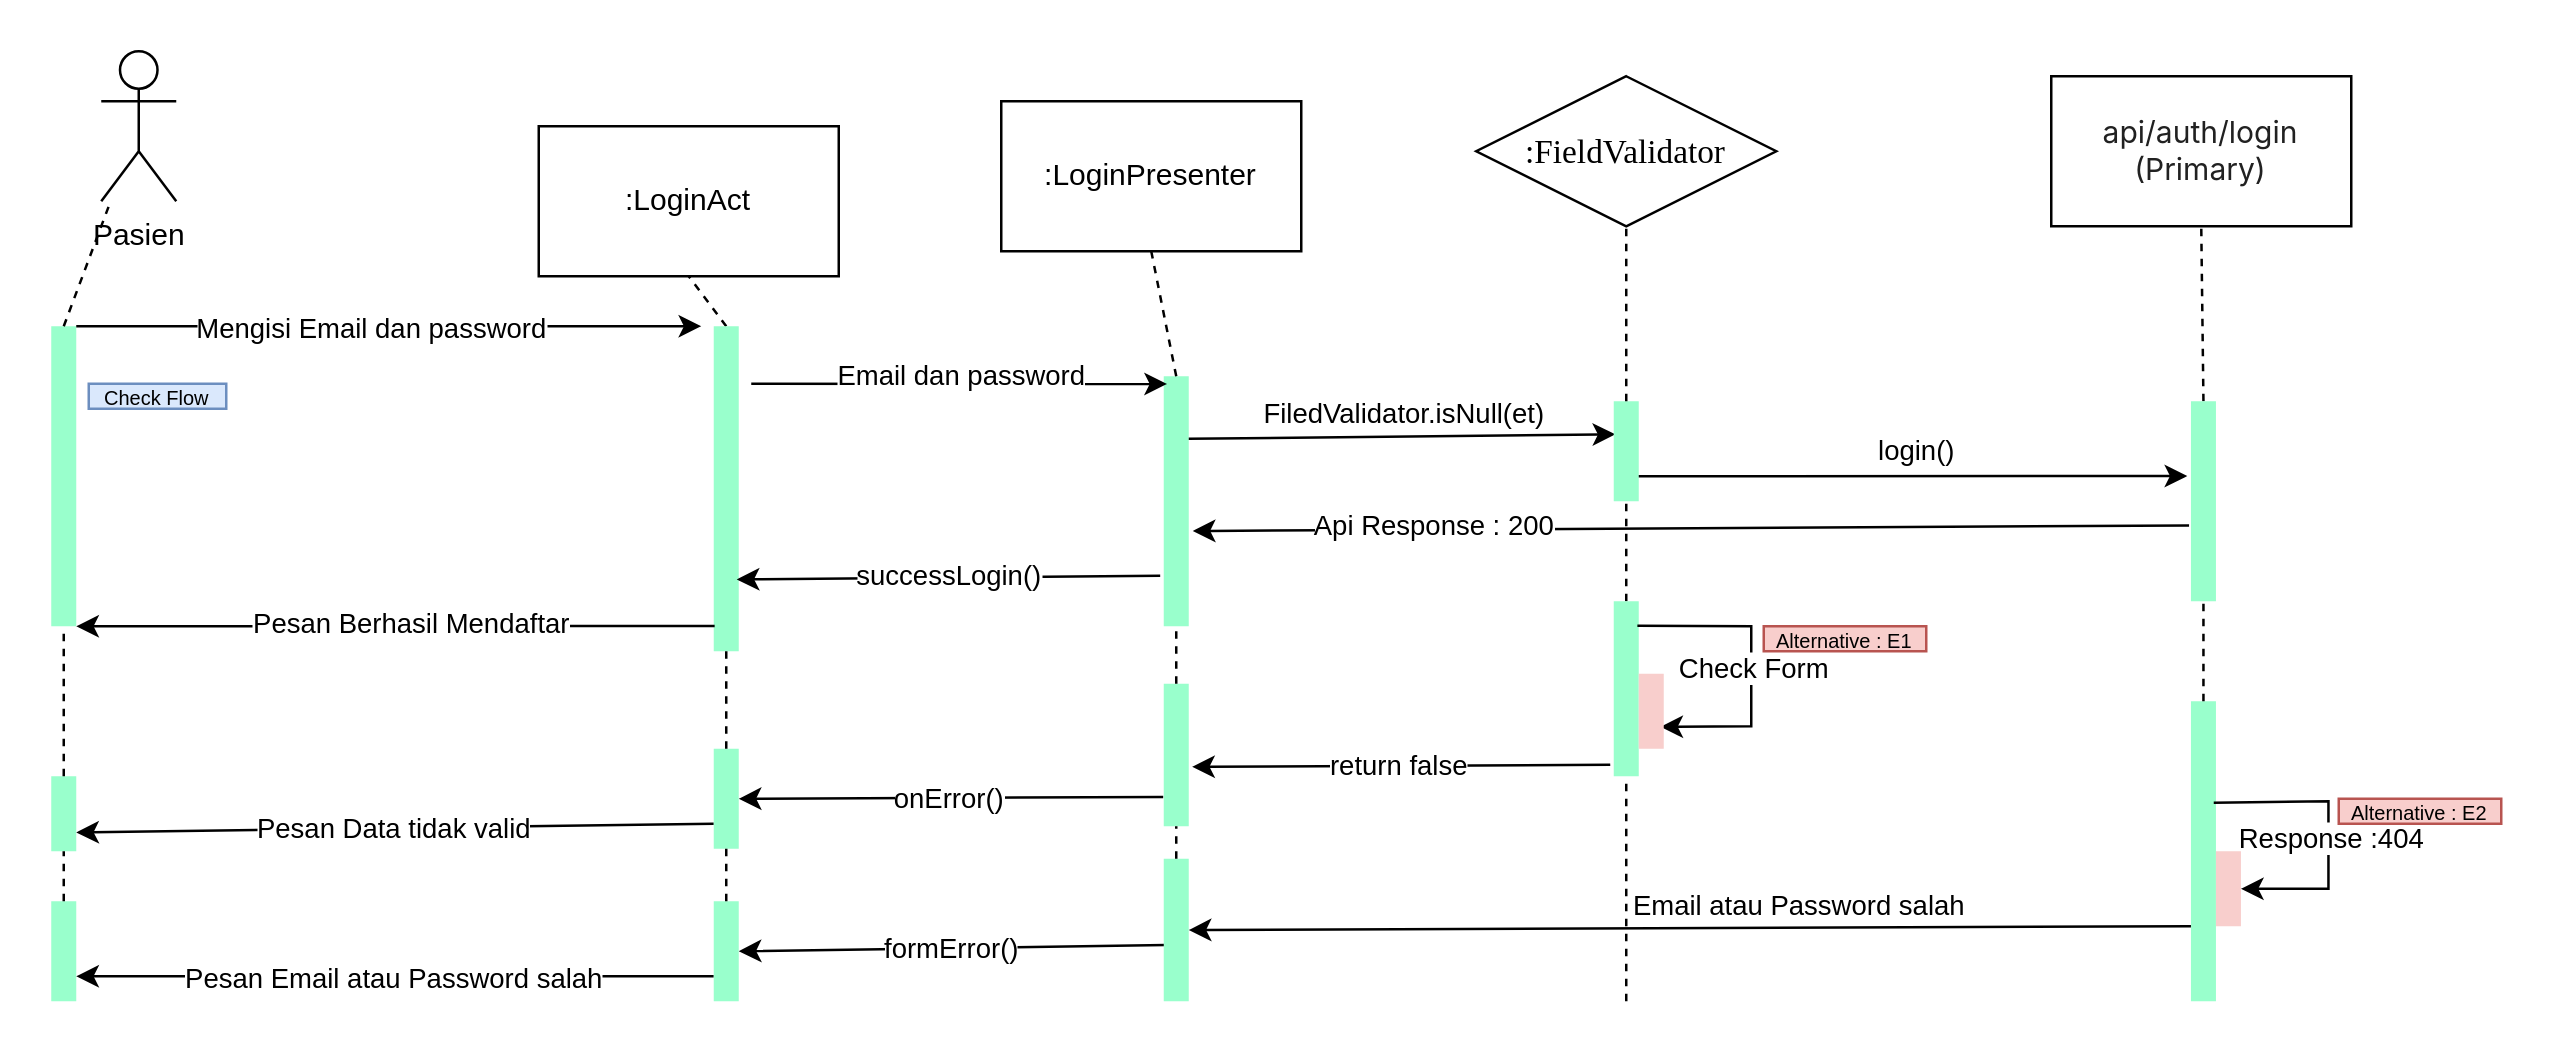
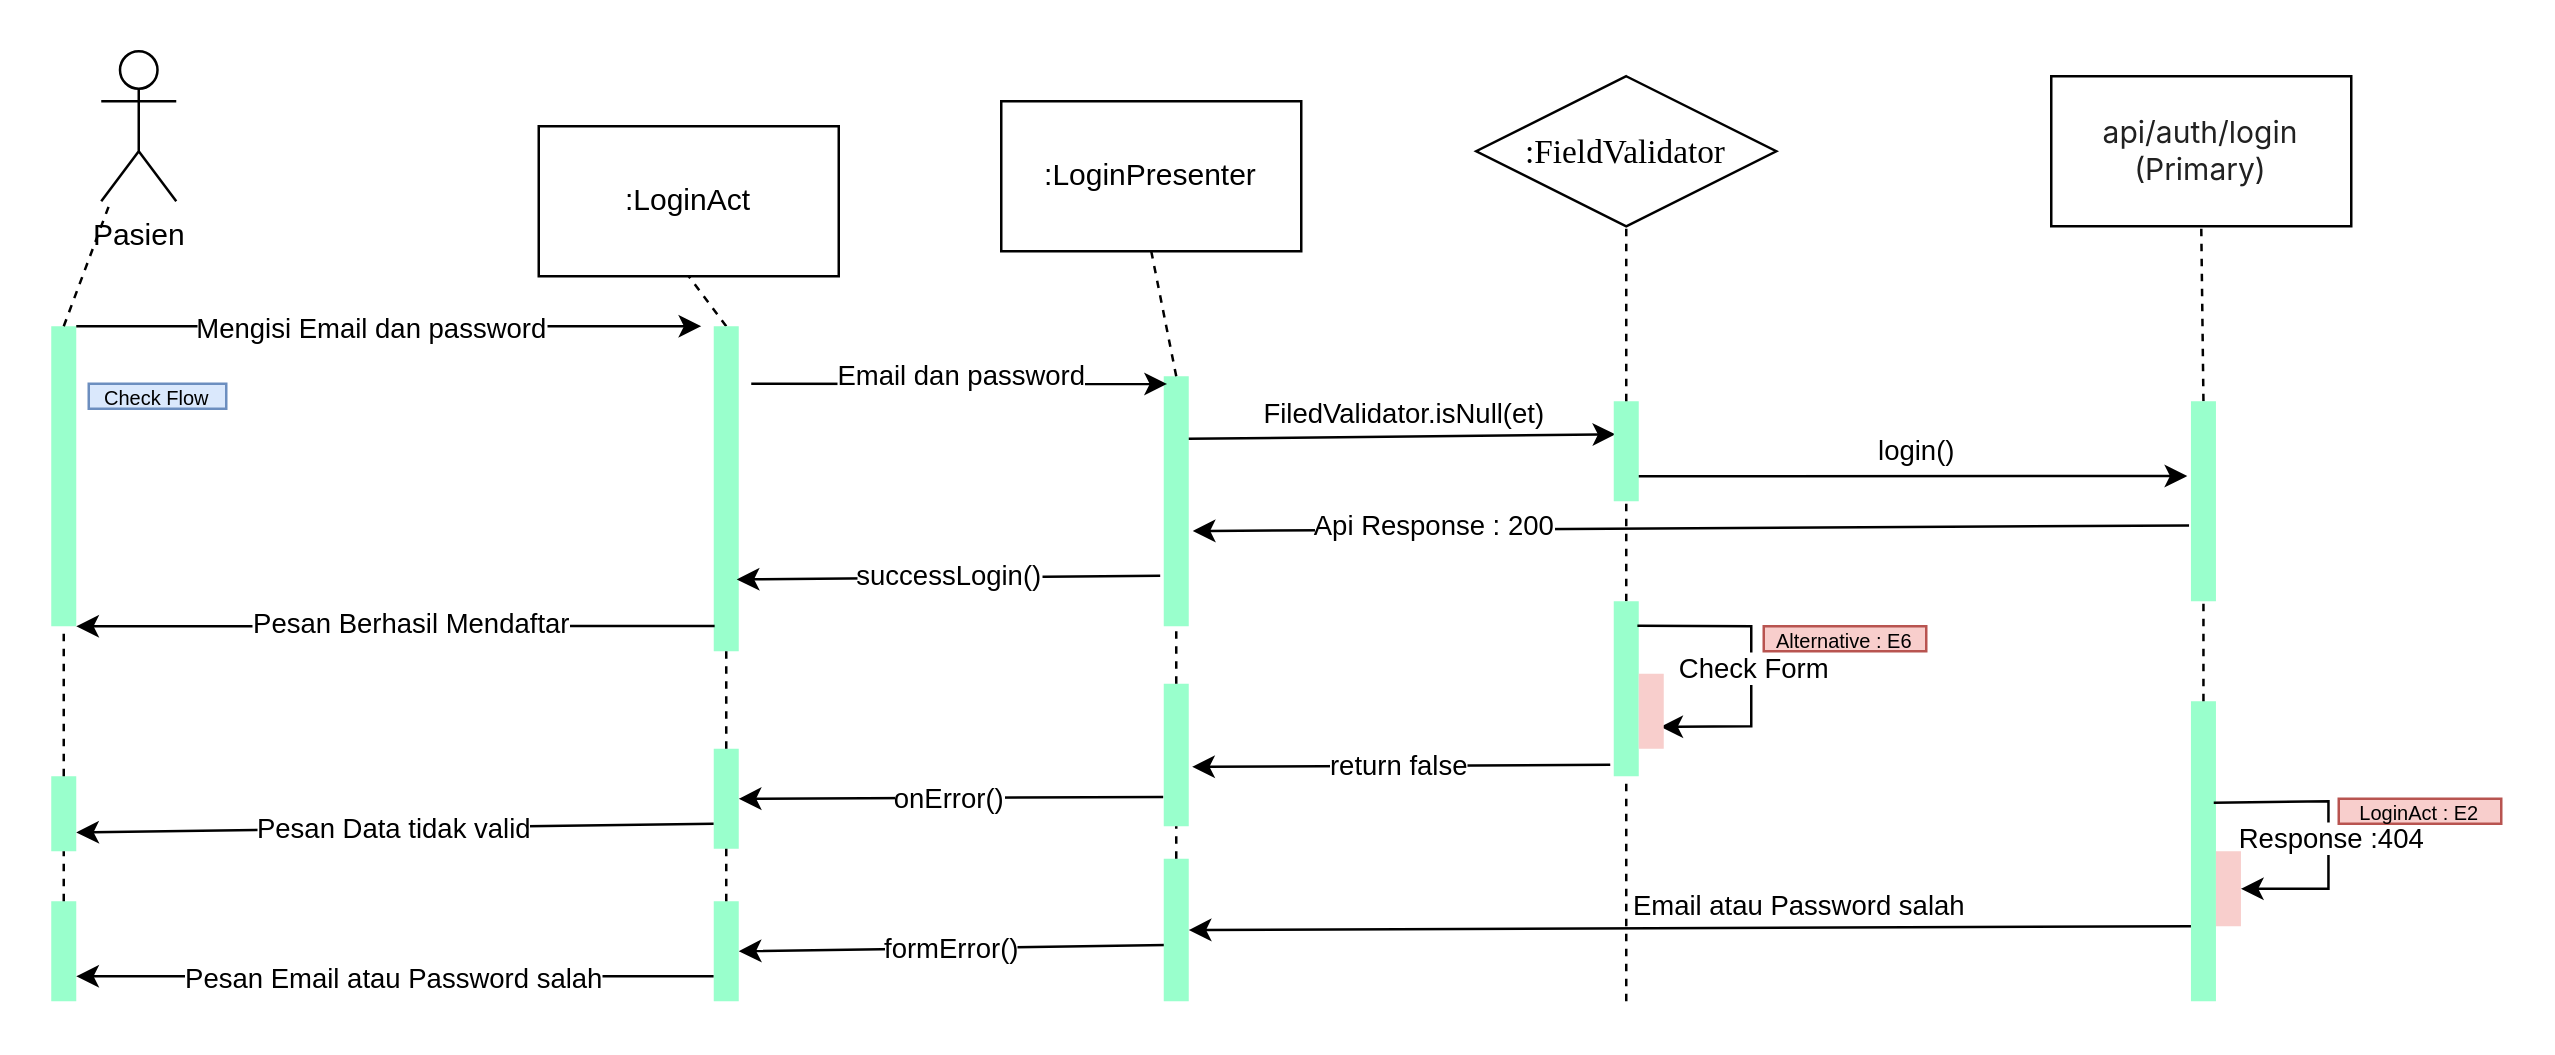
(1845, 639) -> (1845, 639)
(2420, 811) -> (2420, 811)
